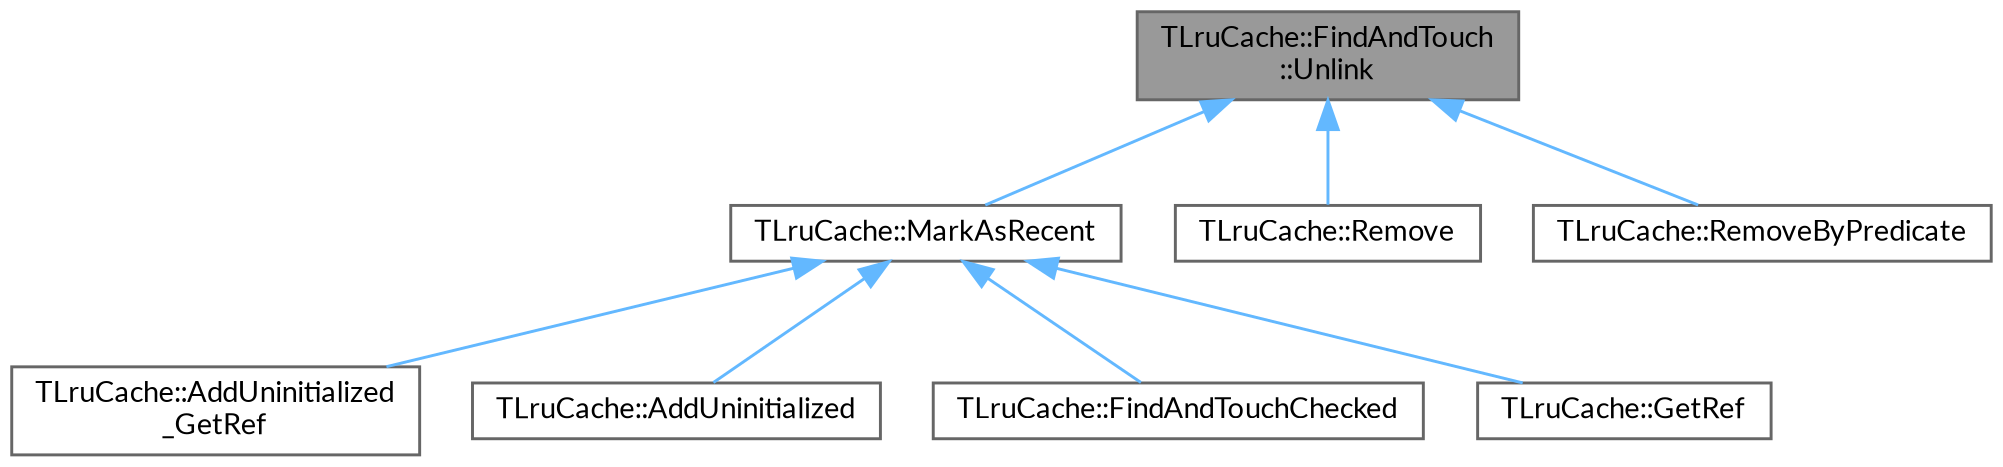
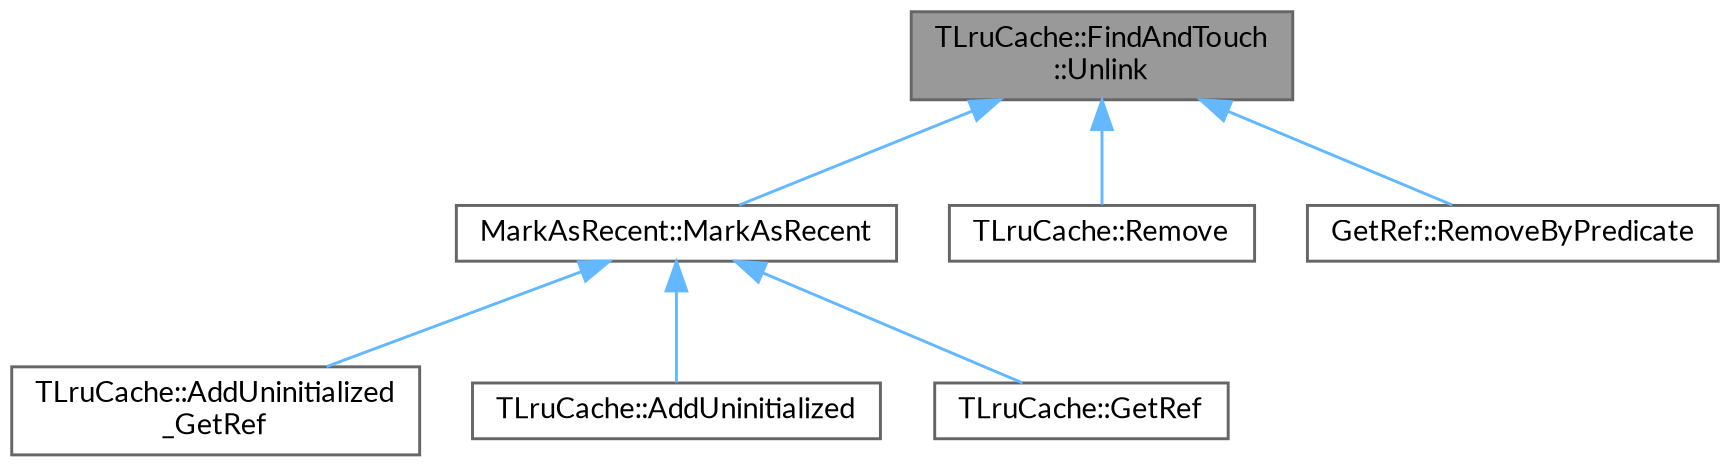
(926, 233) -> (676, 233)
(1762, 233) -> (1513, 233)
(1178, 411) -> none
